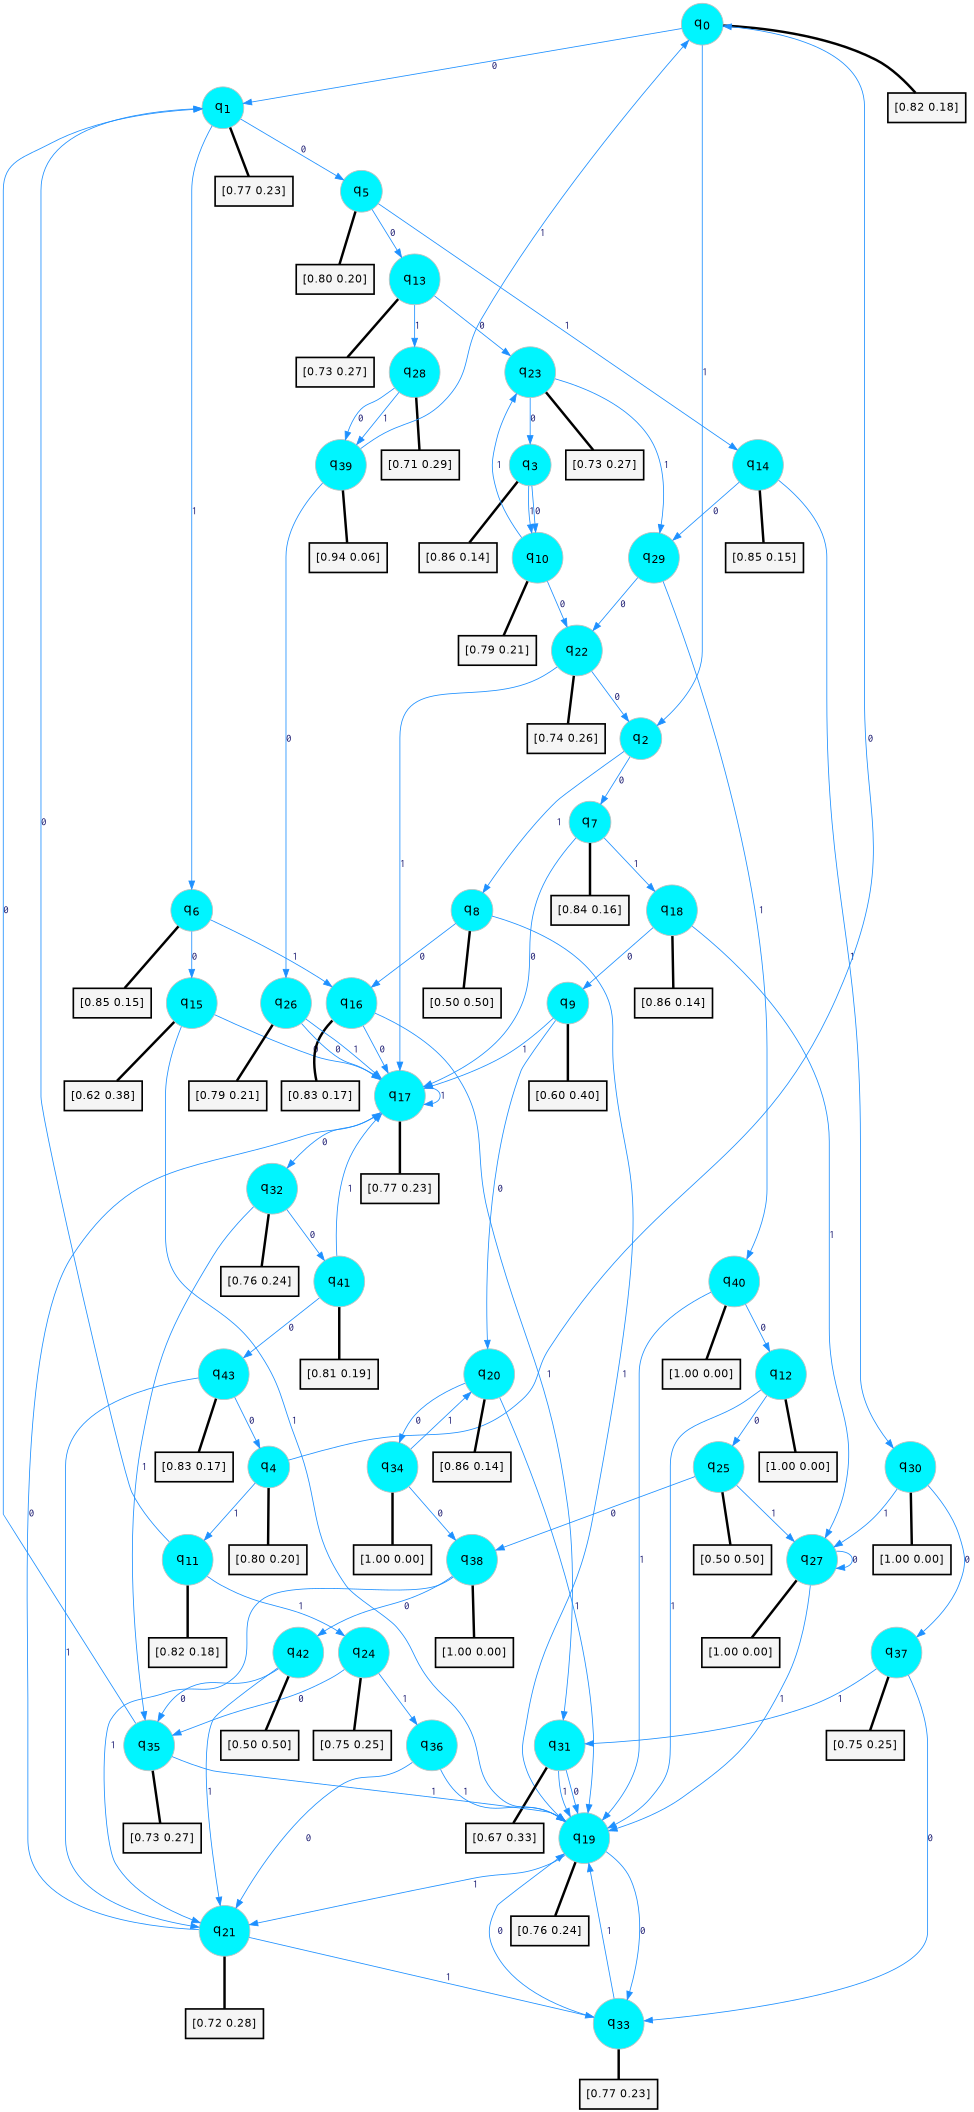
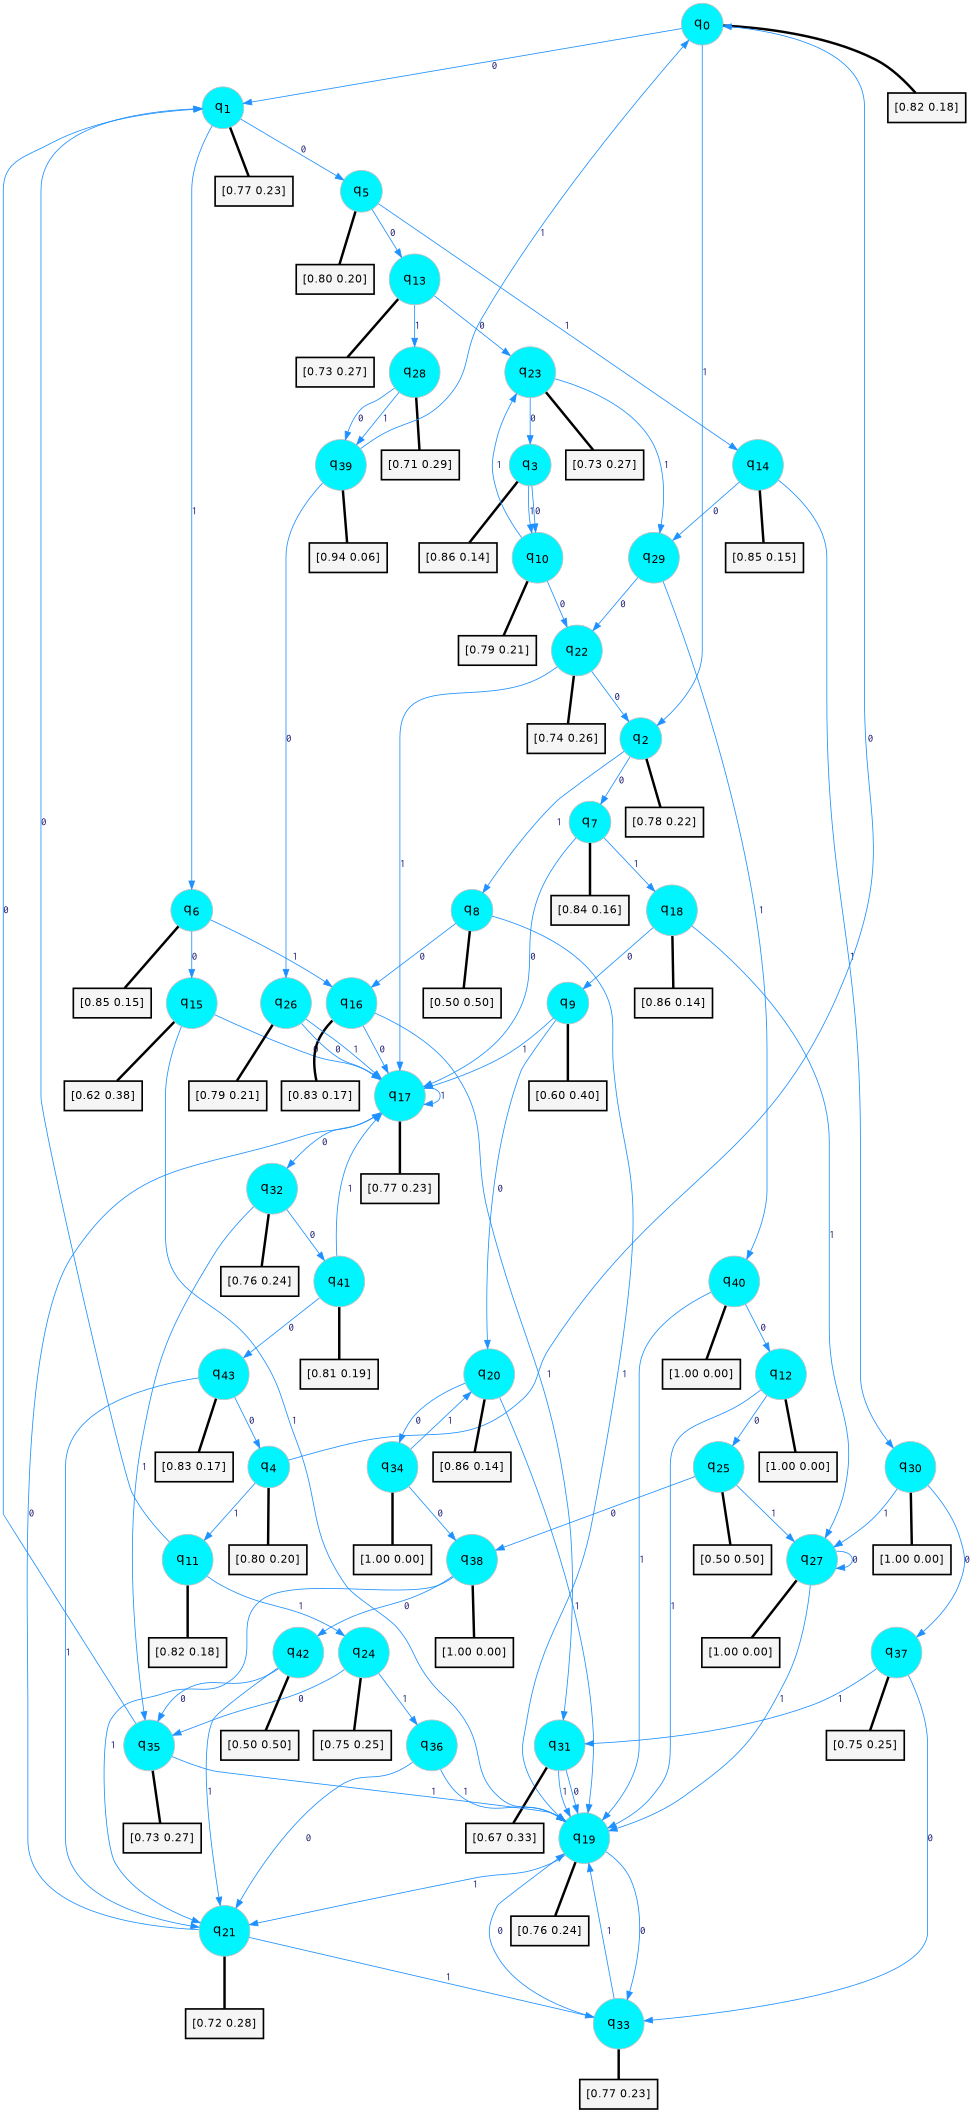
none -> (665, 822)
